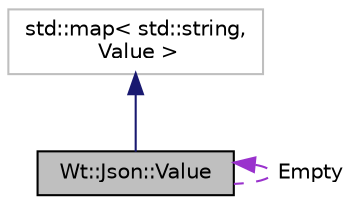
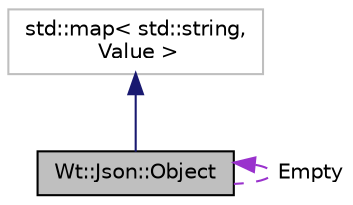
(136, 173) -> (136, 173)
